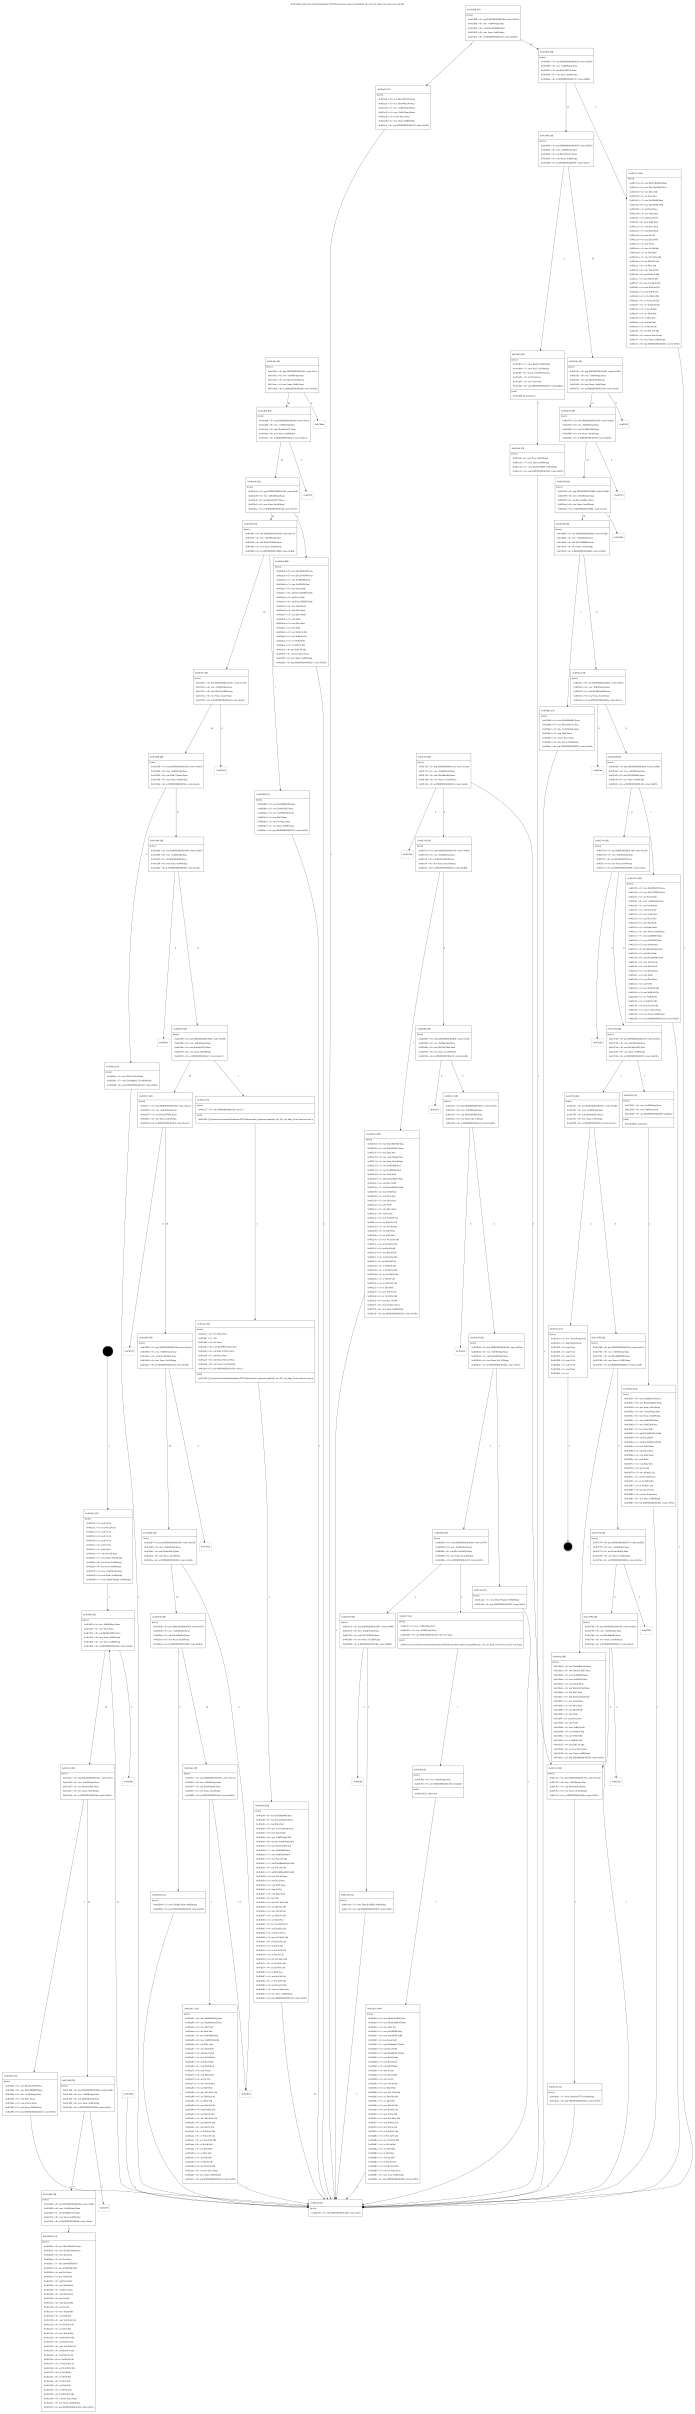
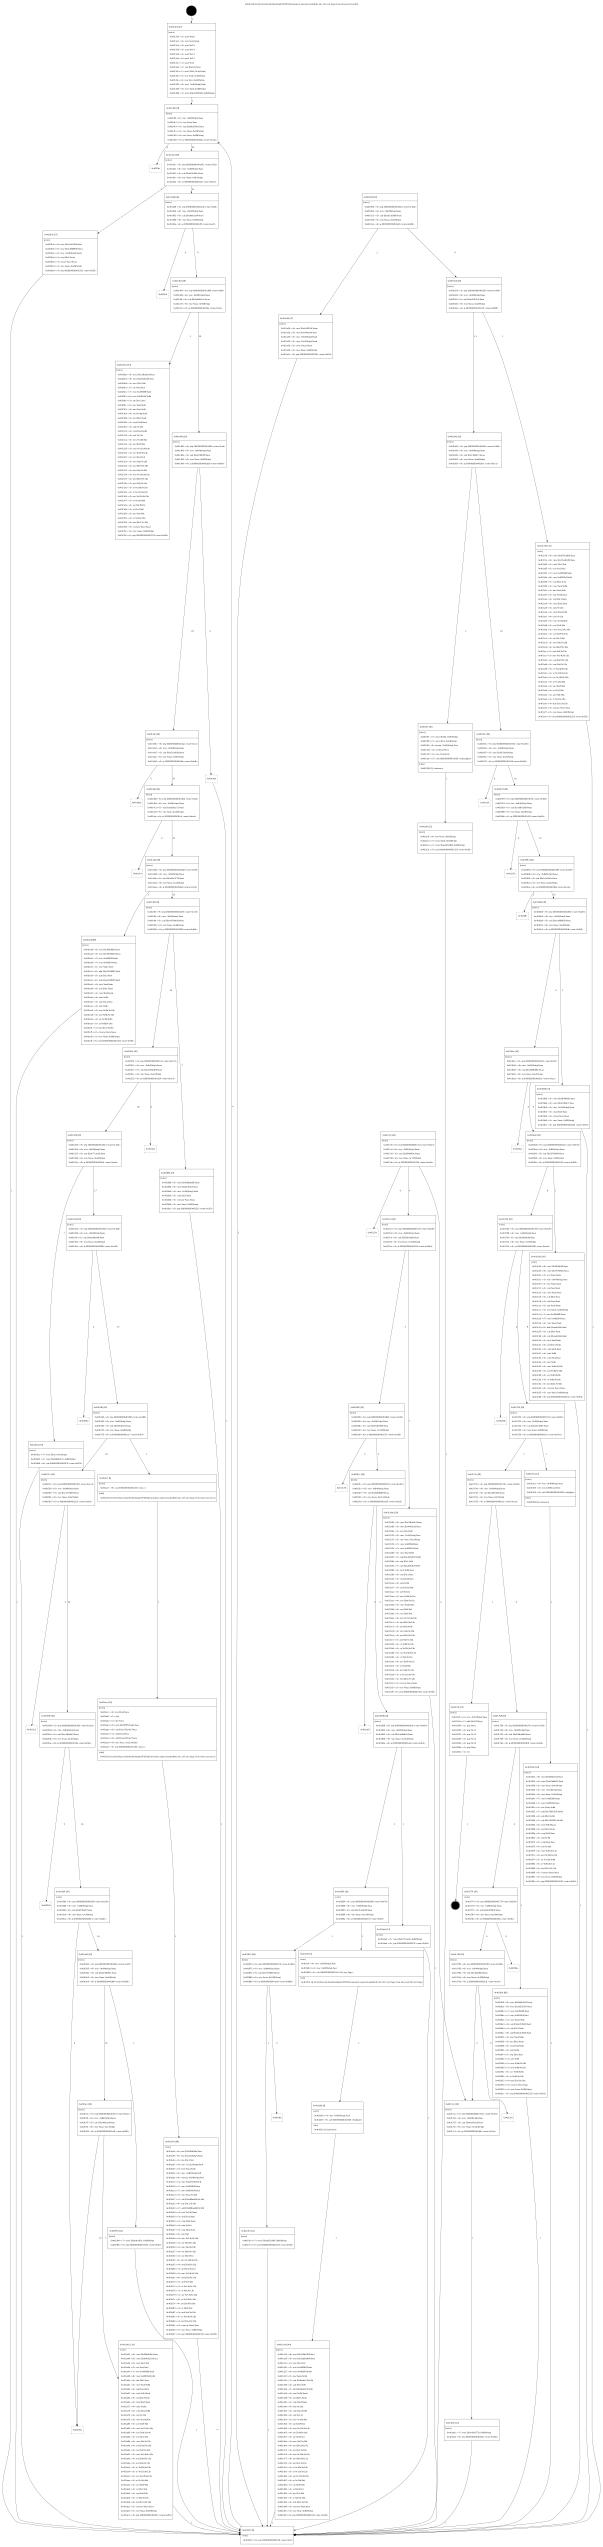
none -> (199, 450)
